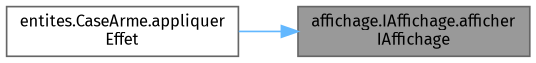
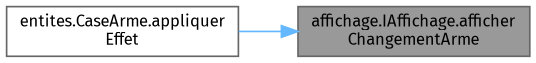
(414, 31) -> (414, 31)
